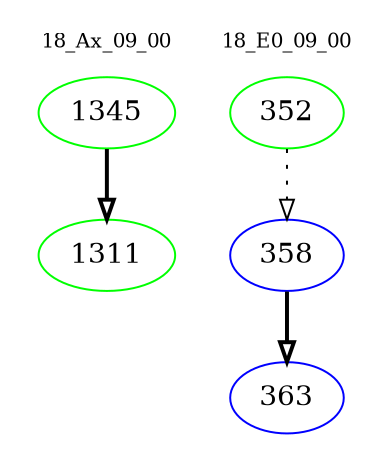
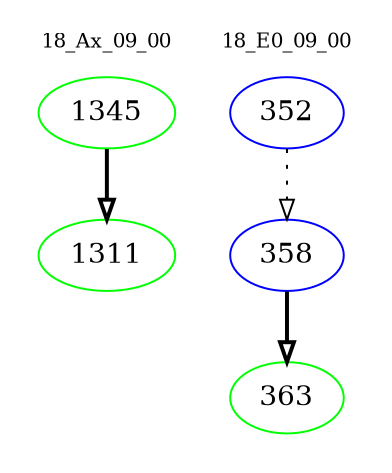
(287, 113) -> (287, 113)
(287, 398) -> (287, 398)
